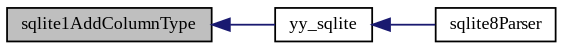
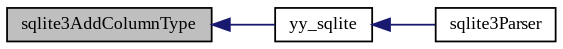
(109, 25) -> (109, 25)
(496, 25) -> (496, 25)
